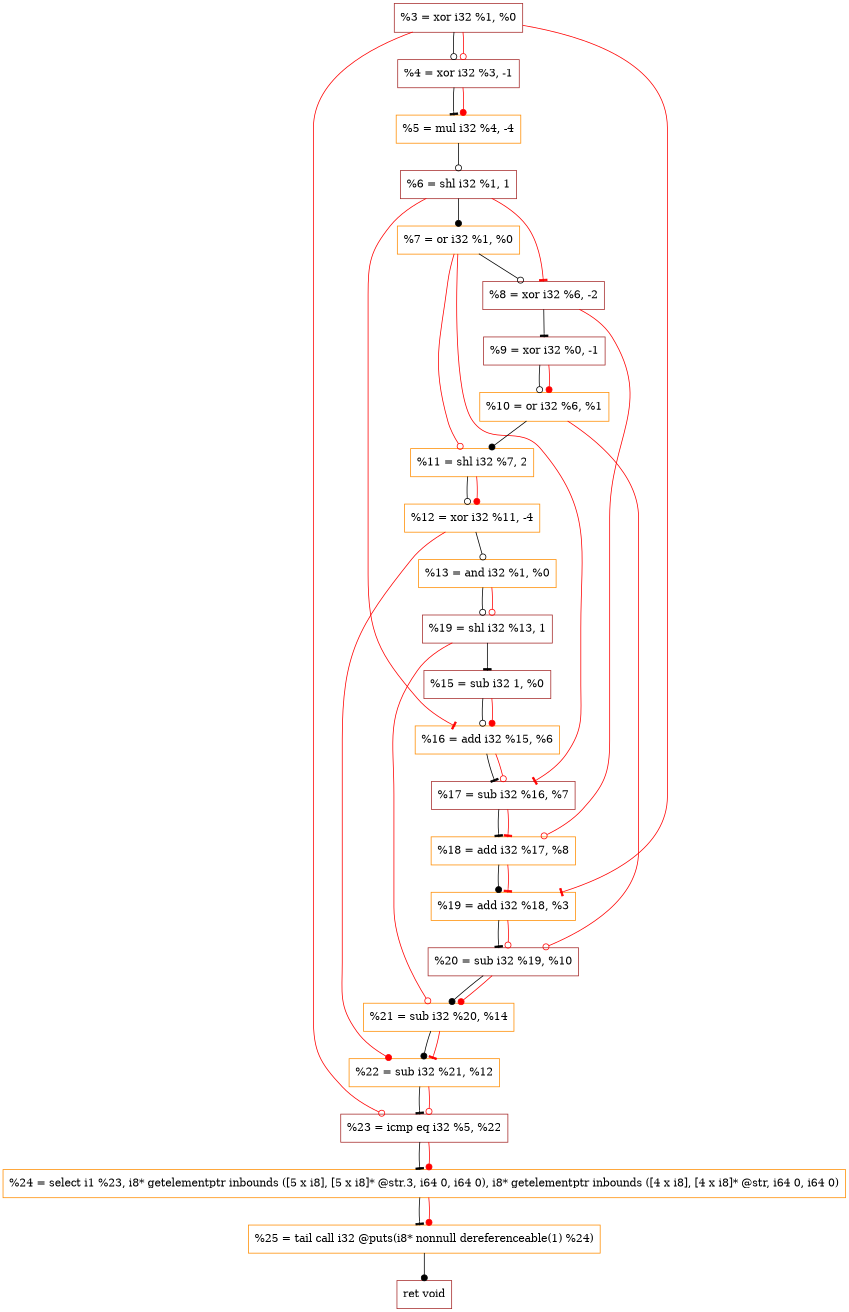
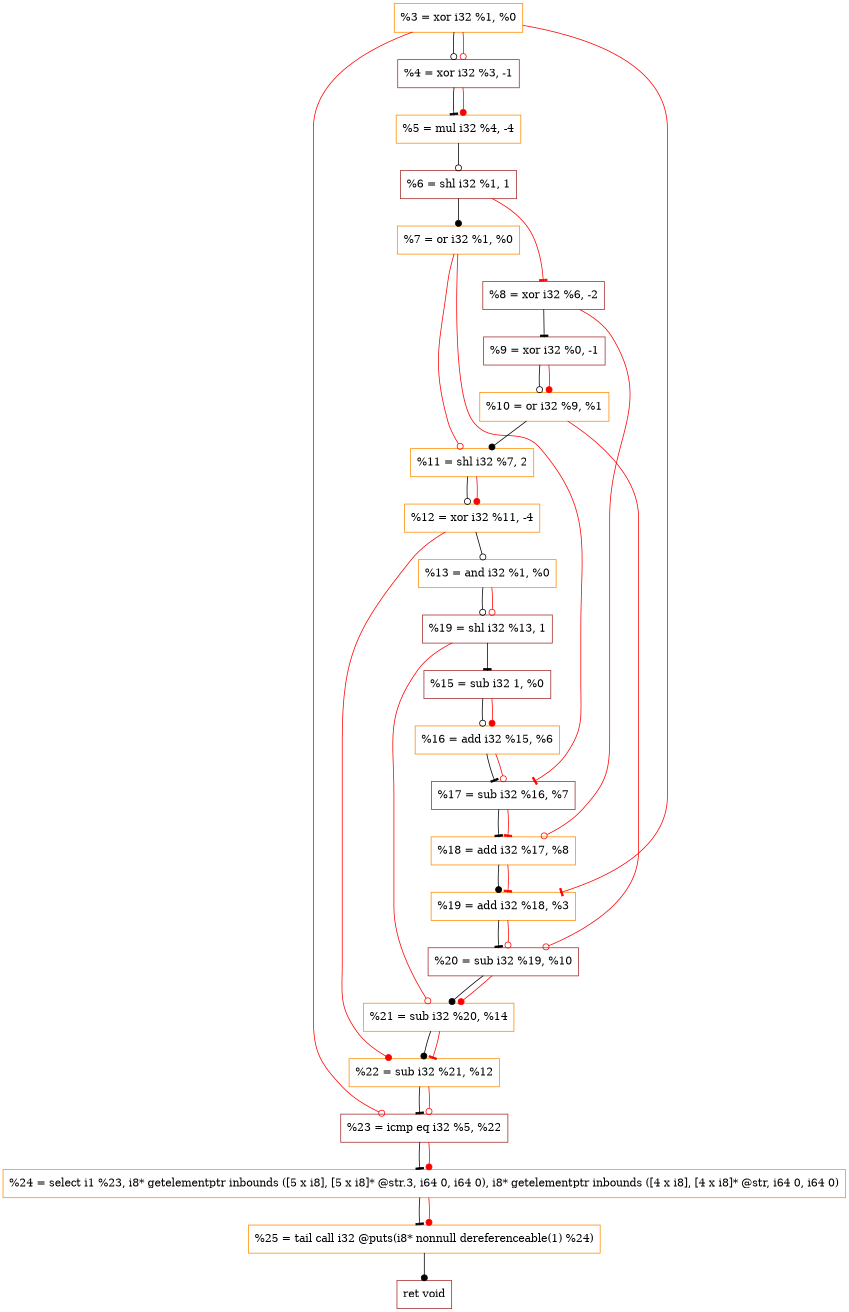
(458, 18) -> (458, 18)
(498, 266) -> none
(544, 407) -> (544, 407)
(368, 465) -> none
